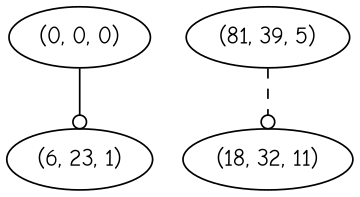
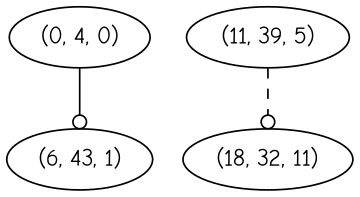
(80, 37) -> (80, 37)
(268, 37) -> (268, 37)
(80, 159) -> (80, 159)
